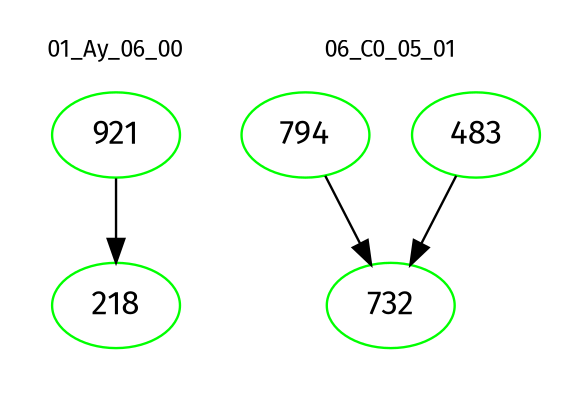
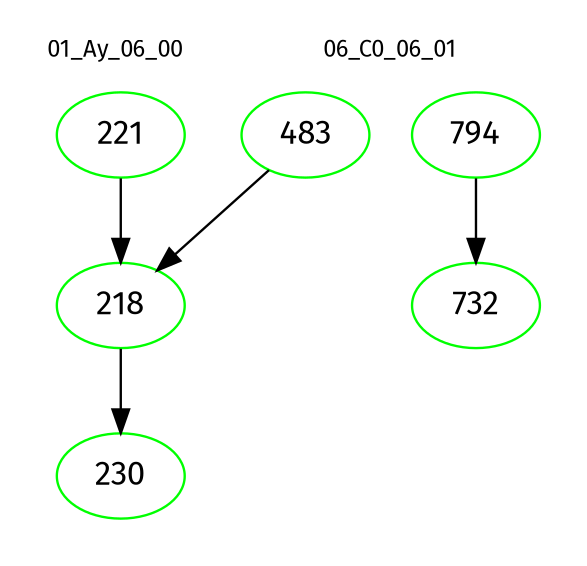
(391, 51) -> (391, 51)
(116, 135) -> (121, 135)
(439, 210) -> (238, 198)
none -> (121, 476)
